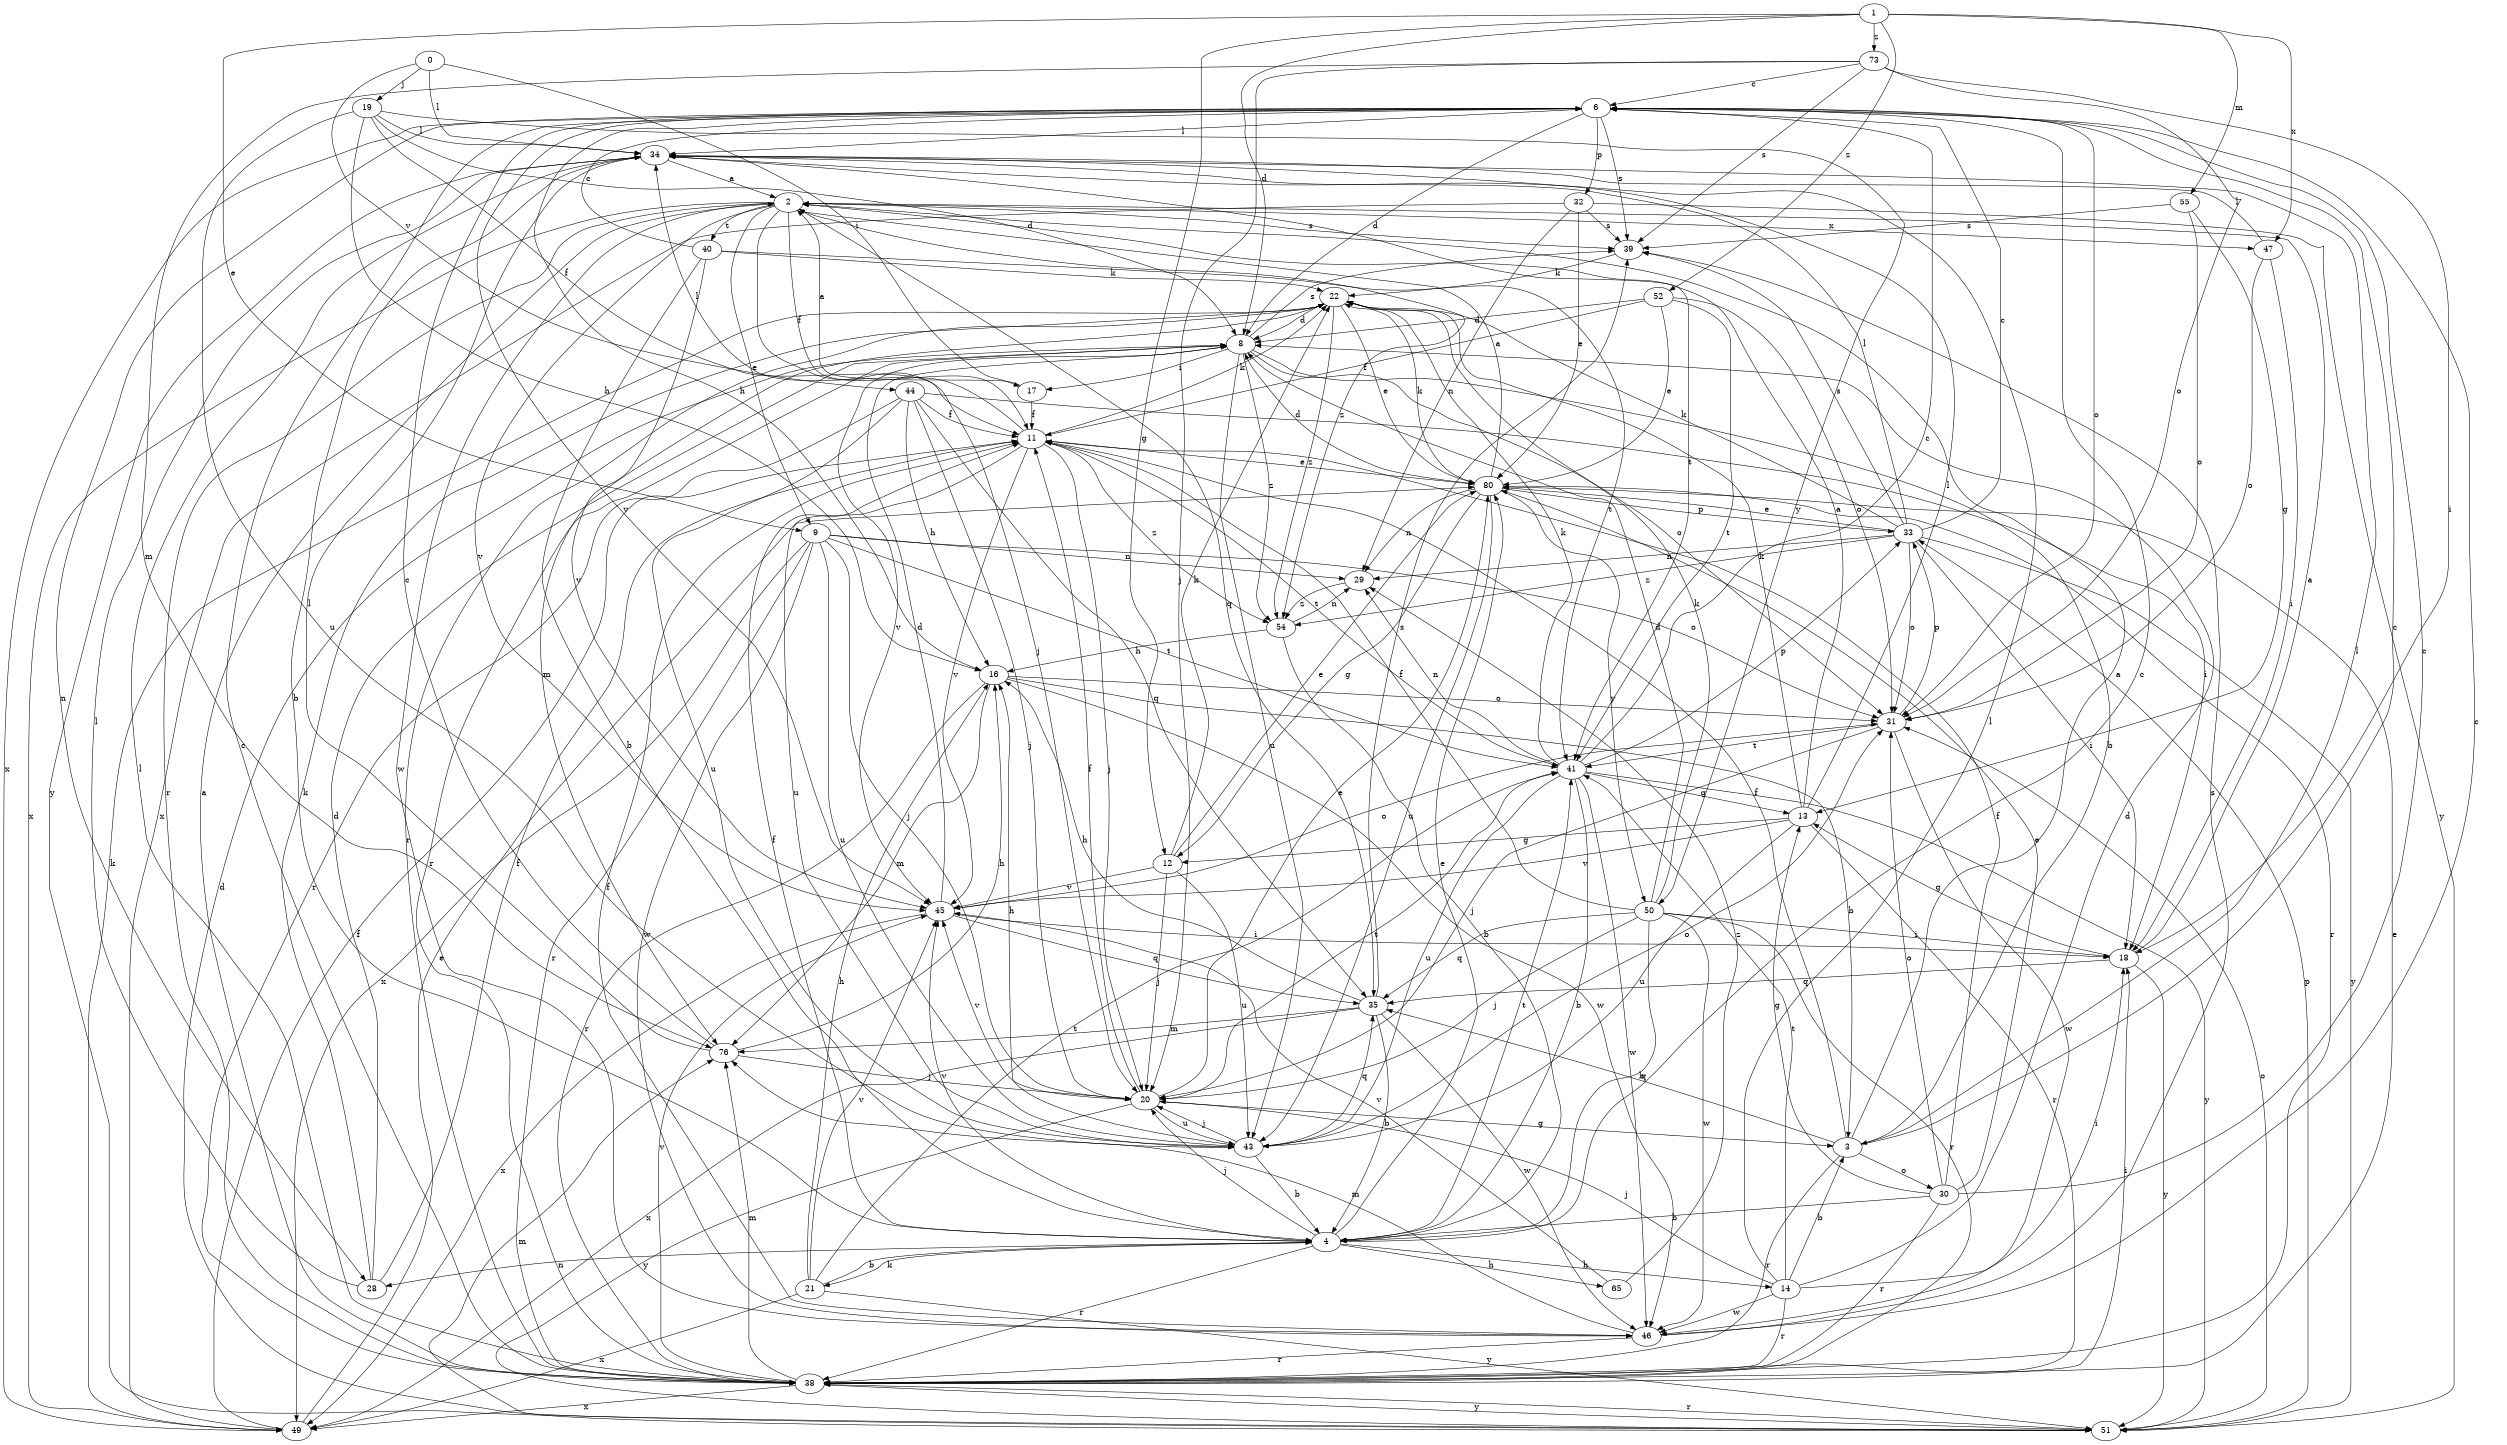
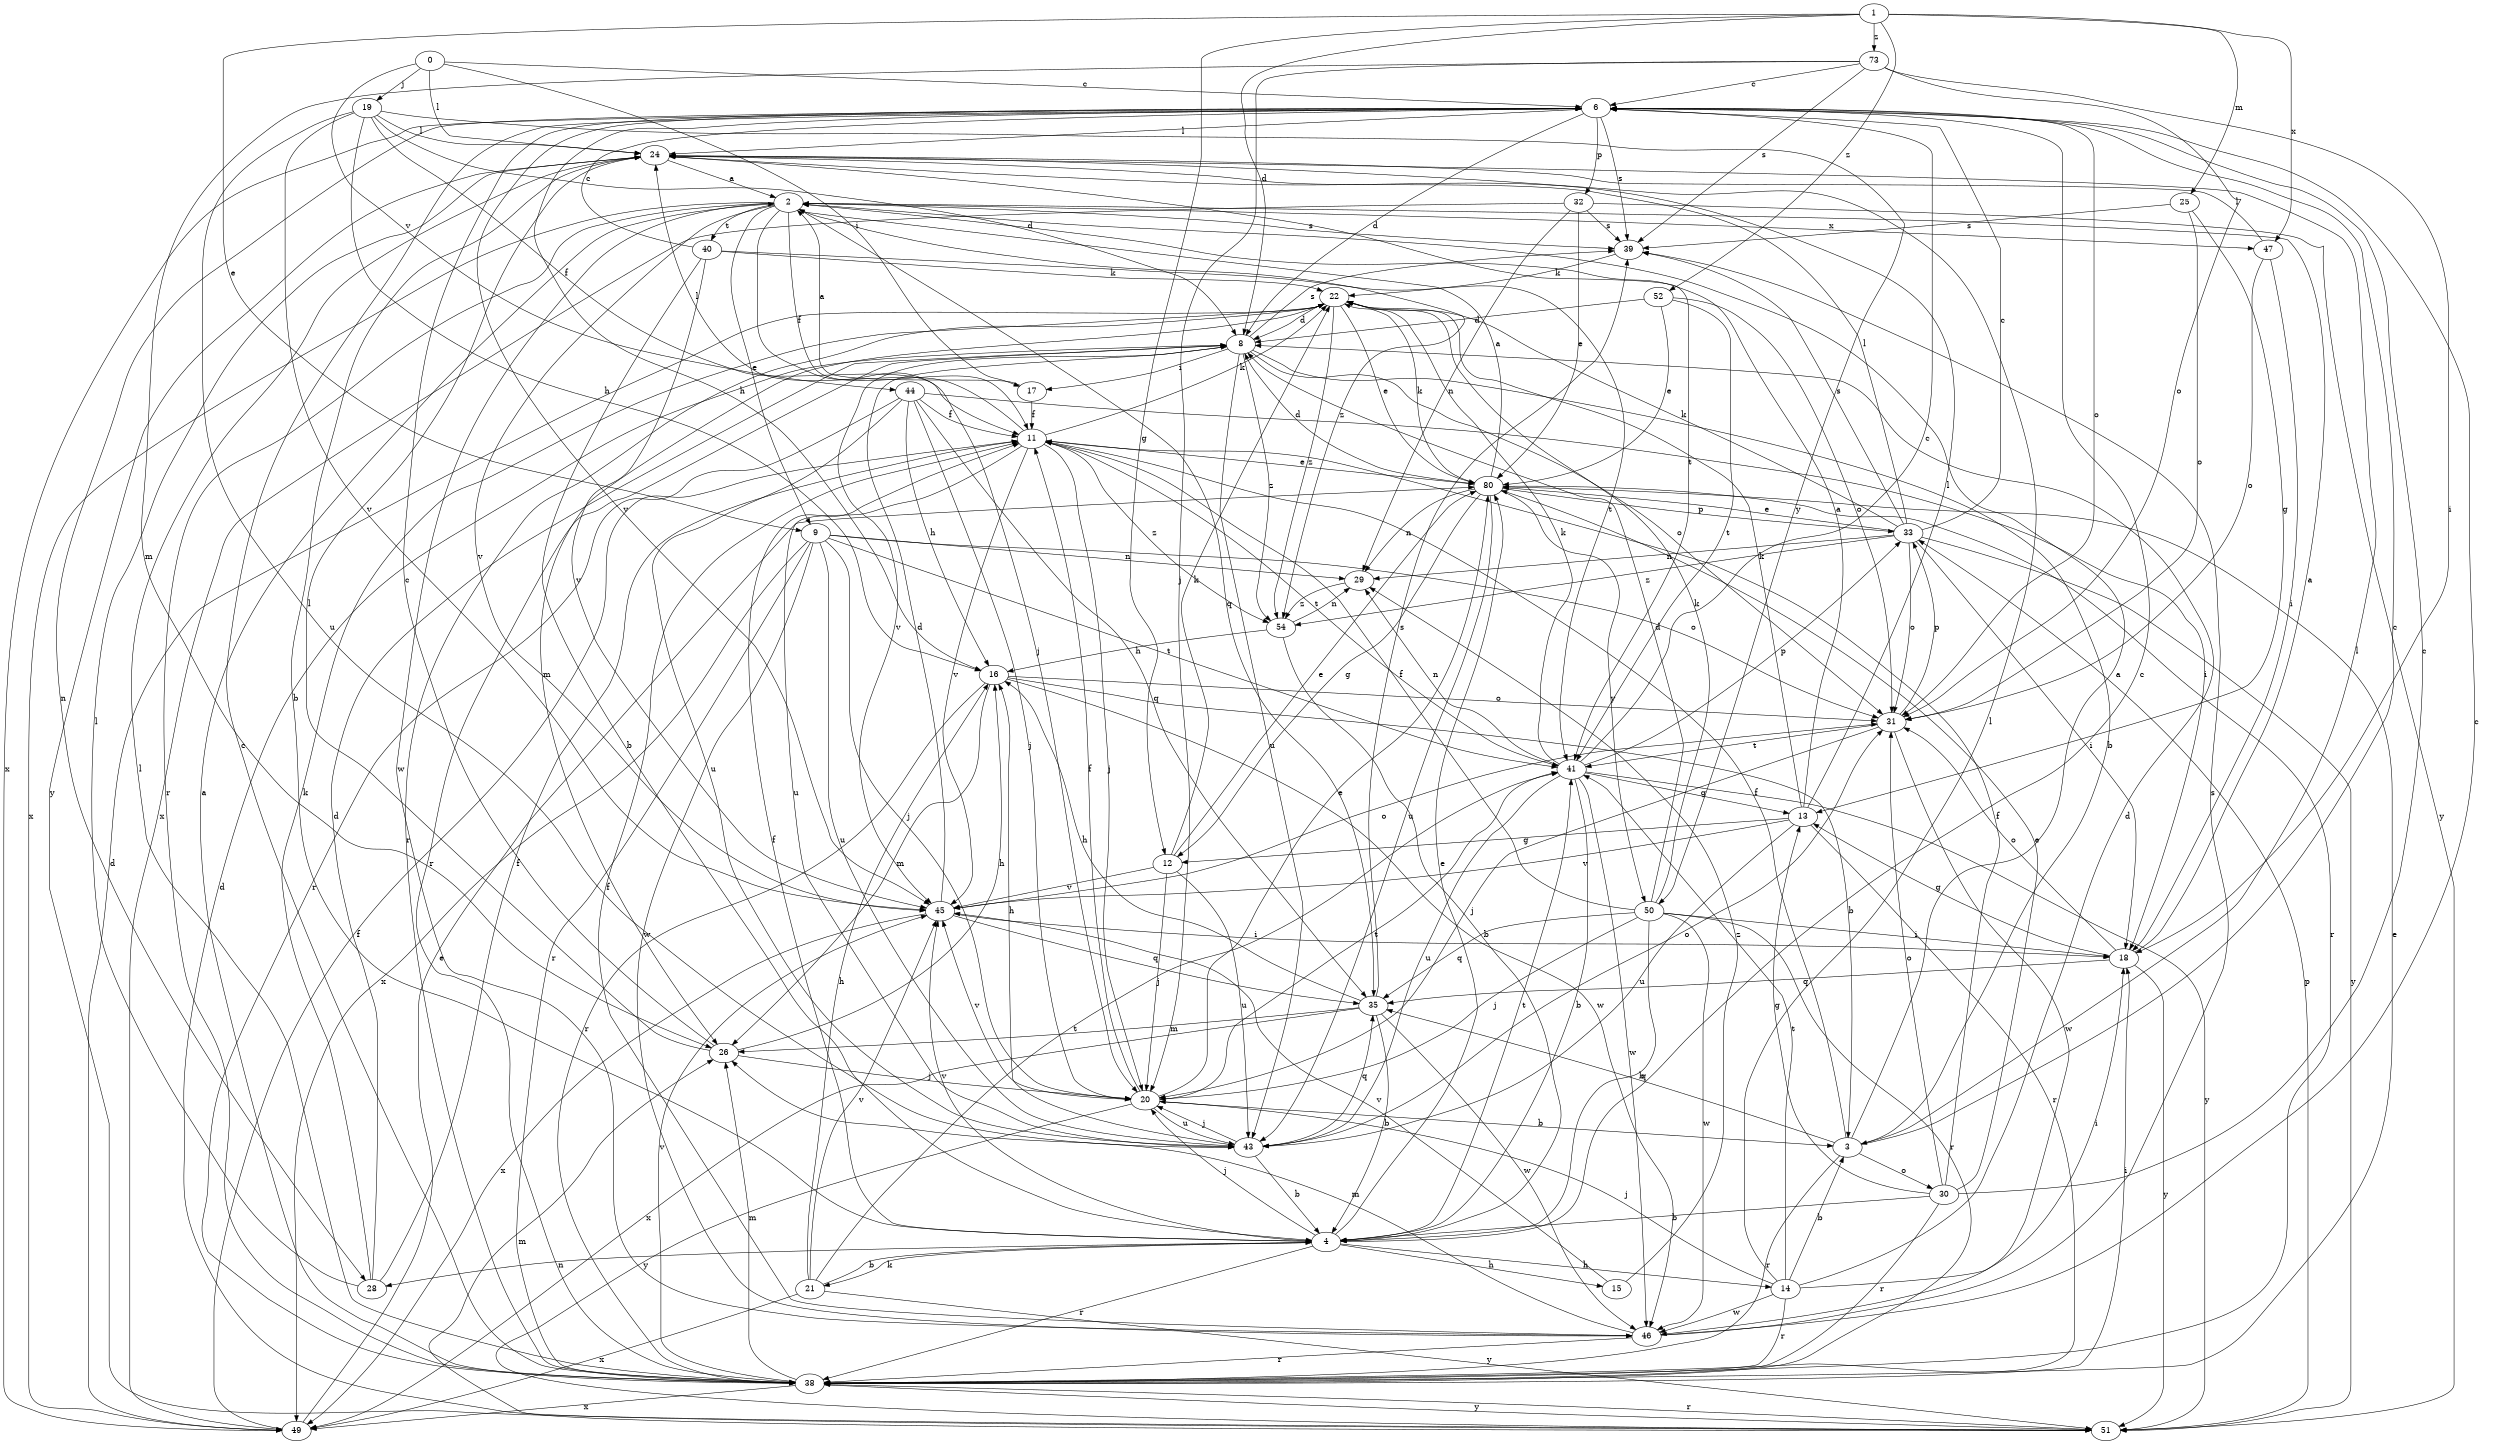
none -> (1010, 84)
(655, 155) -> (655, 155)
(2185, 203) -> (2185, 203)
(1348, 368) -> none
none -> (456, 607)
(113, 864) -> (113, 864)
(724, 1053) -> (724, 1053)
(2255, 1053) -> (2009, 842)
(1541, 1124) -> (1541, 1124)
(1617, 1289) -> (1617, 1289)
